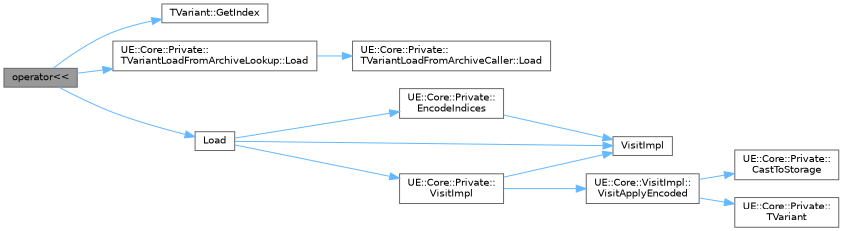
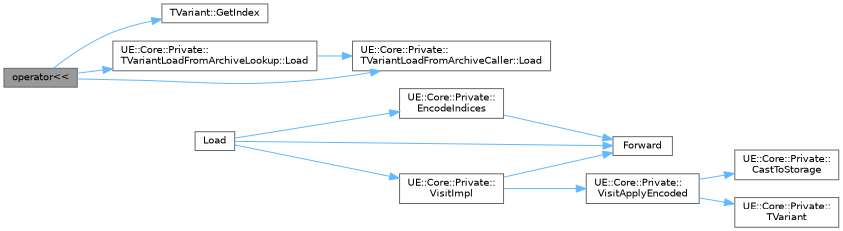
(120, 115) -> (224, 83)
(643, 146) -> (643, 146)
(643, 189) -> (643, 189)
